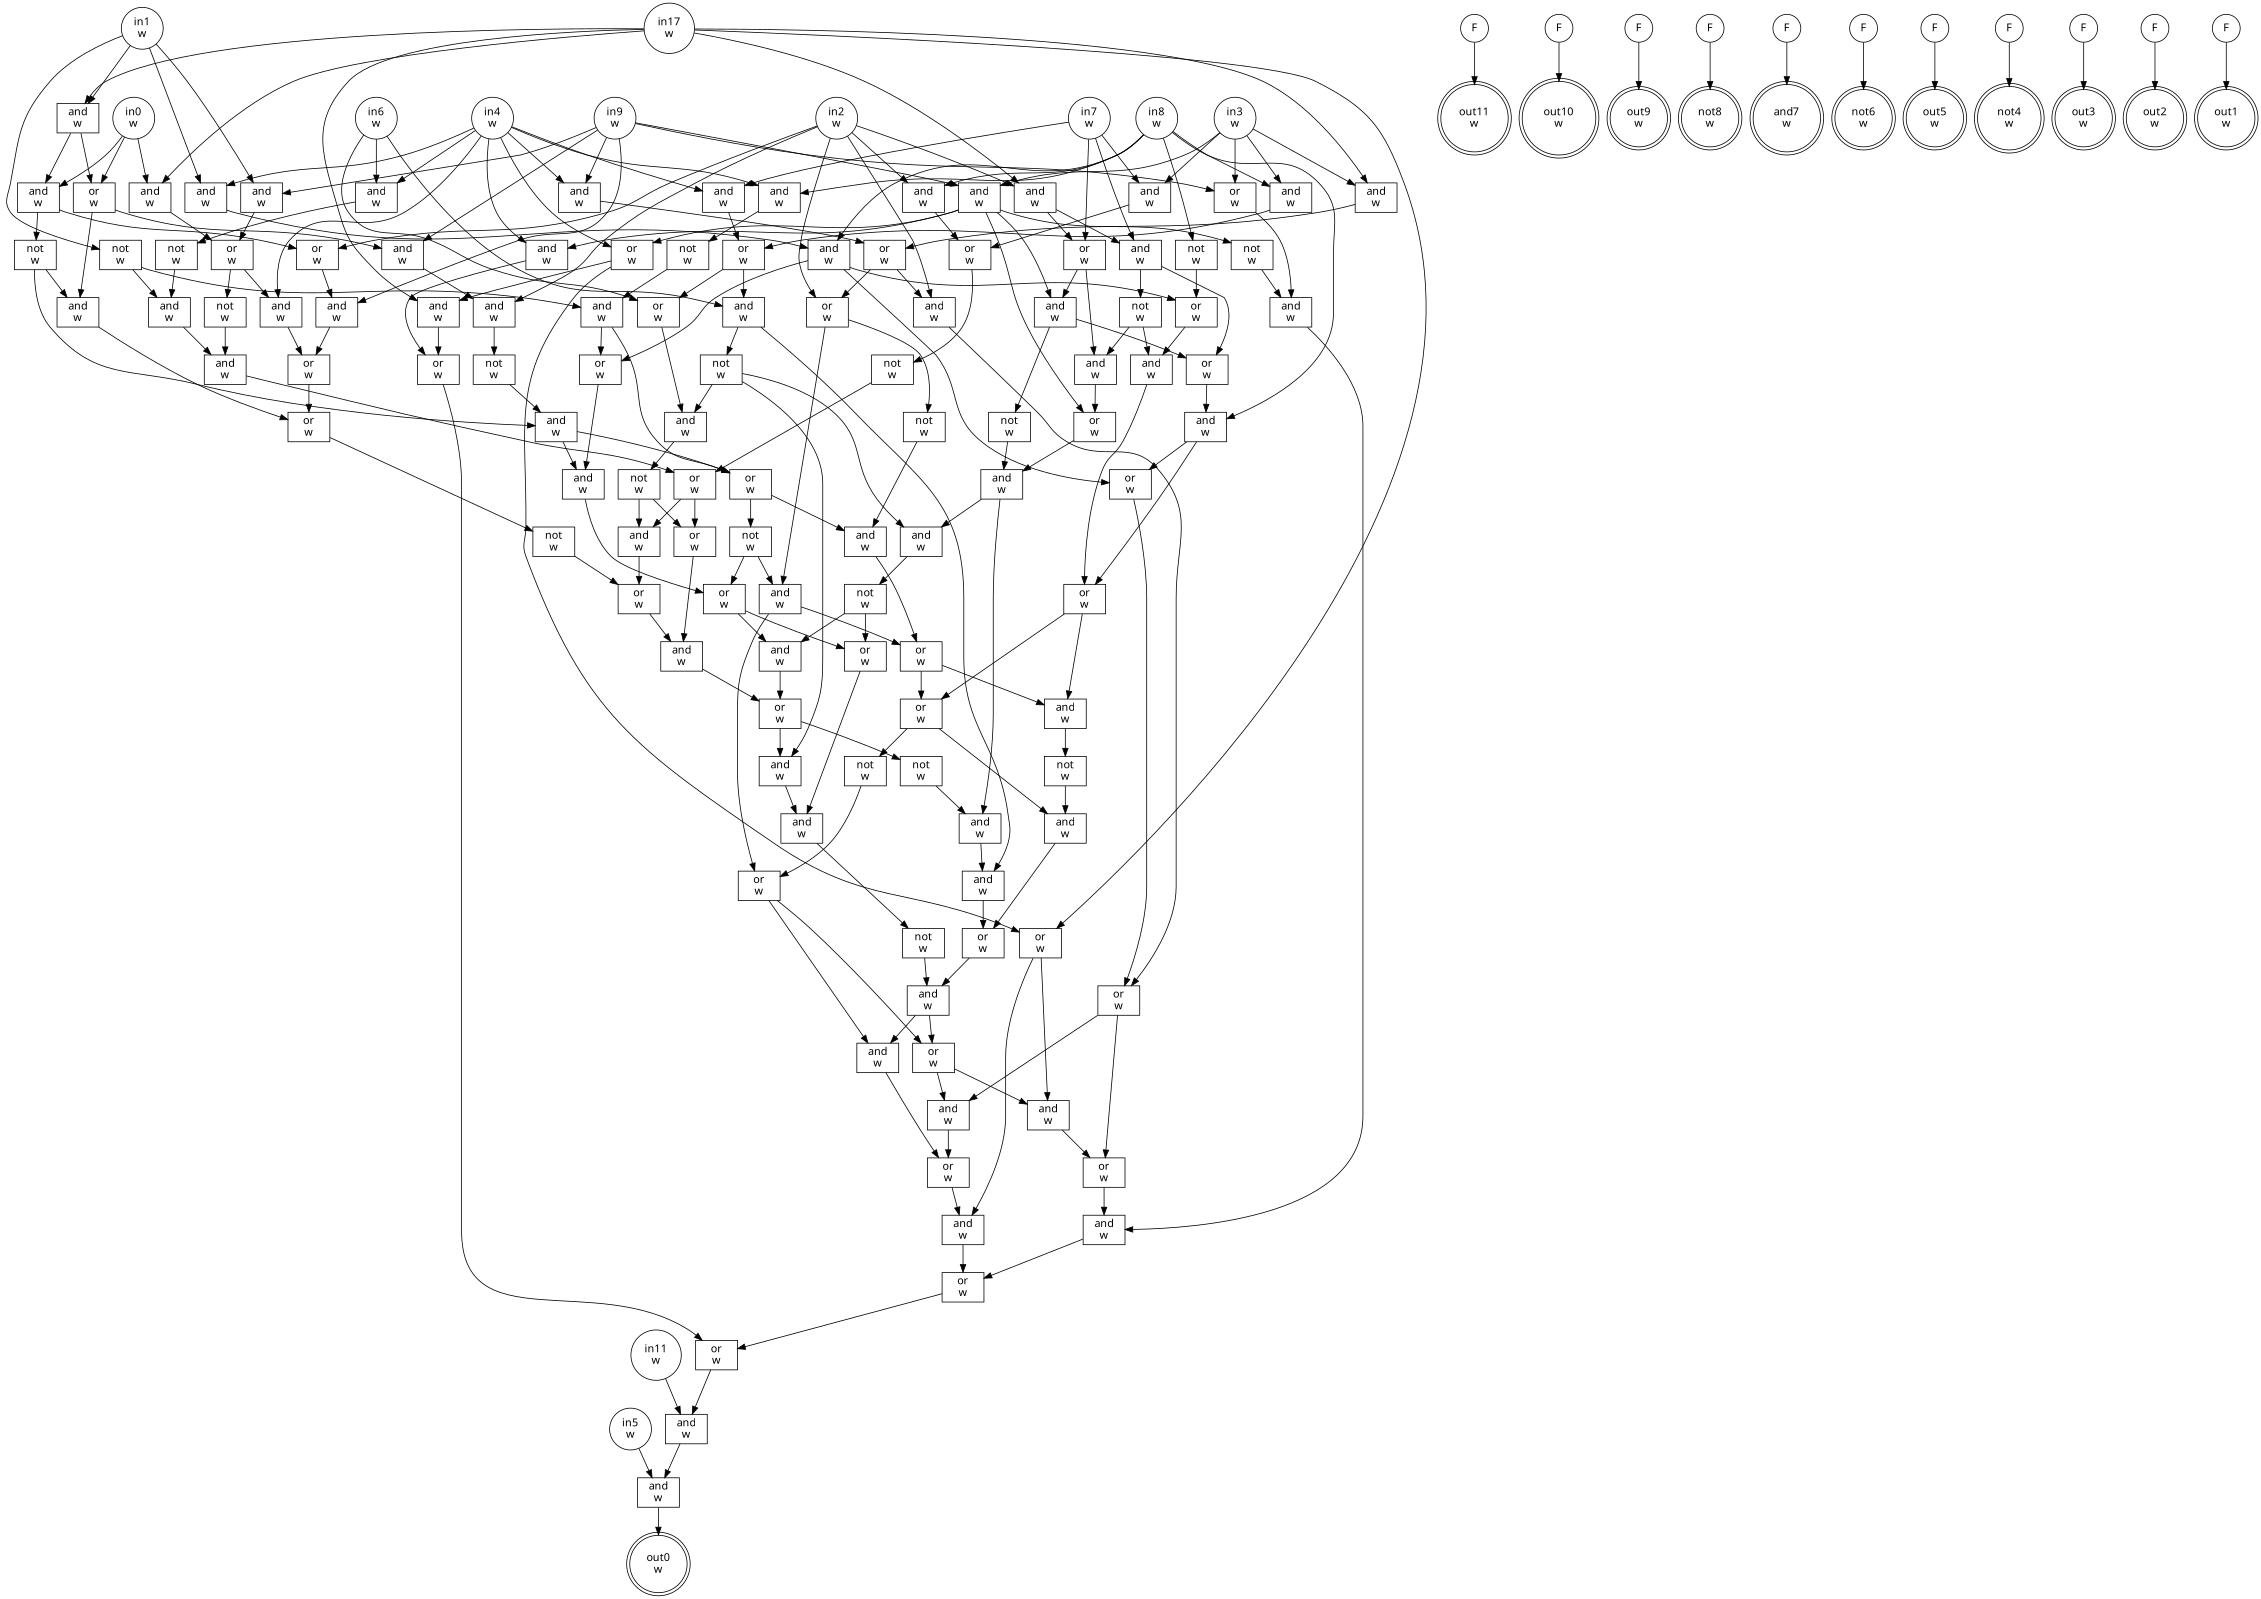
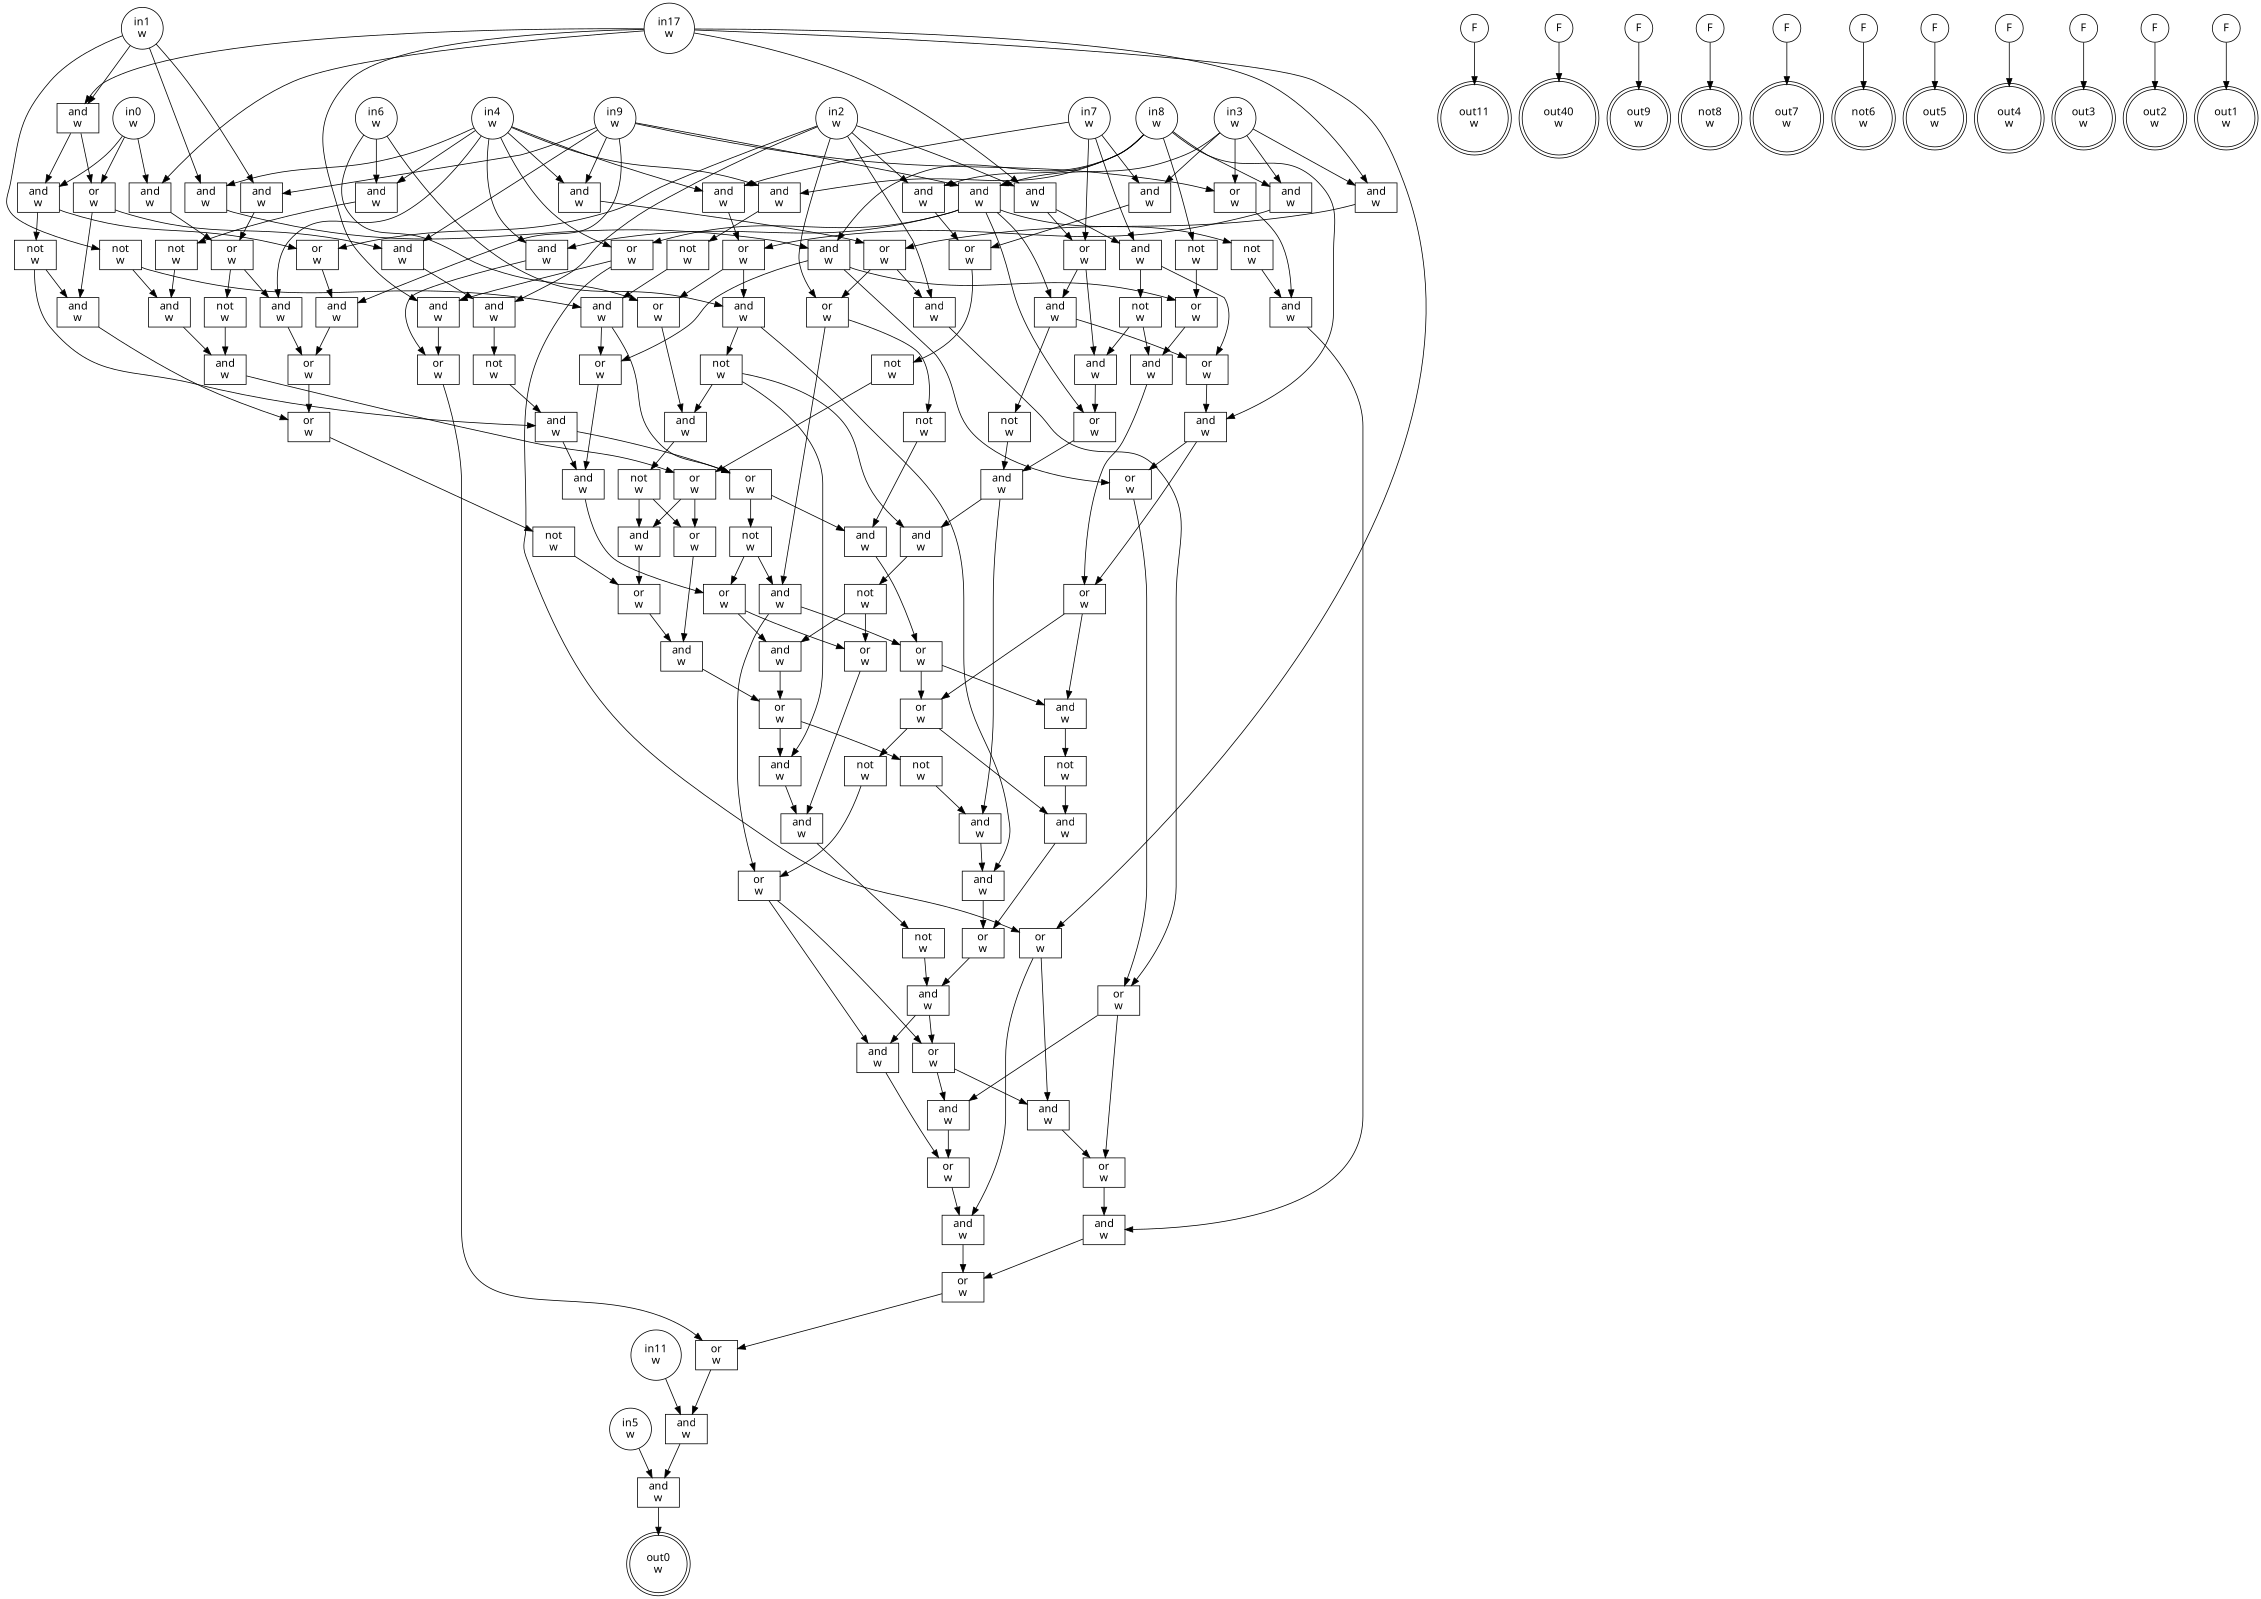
(1559, 118) -> (1559, 118)
(1787, 118) -> (1787, 118)
(2009, 118) -> (2009, 118)
